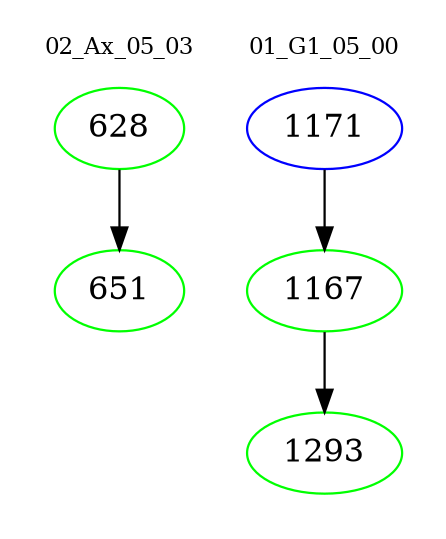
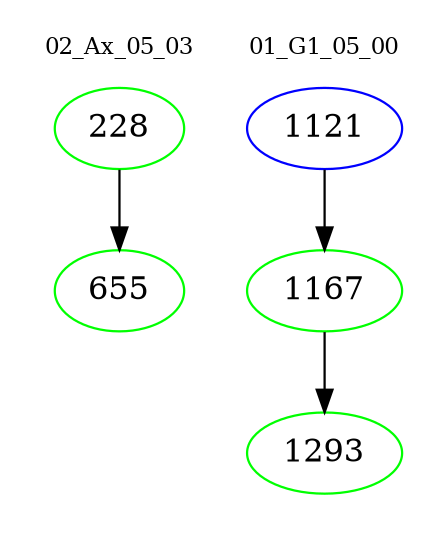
(119, 128) -> (119, 128)
(325, 128) -> (325, 128)
(119, 291) -> (119, 291)
